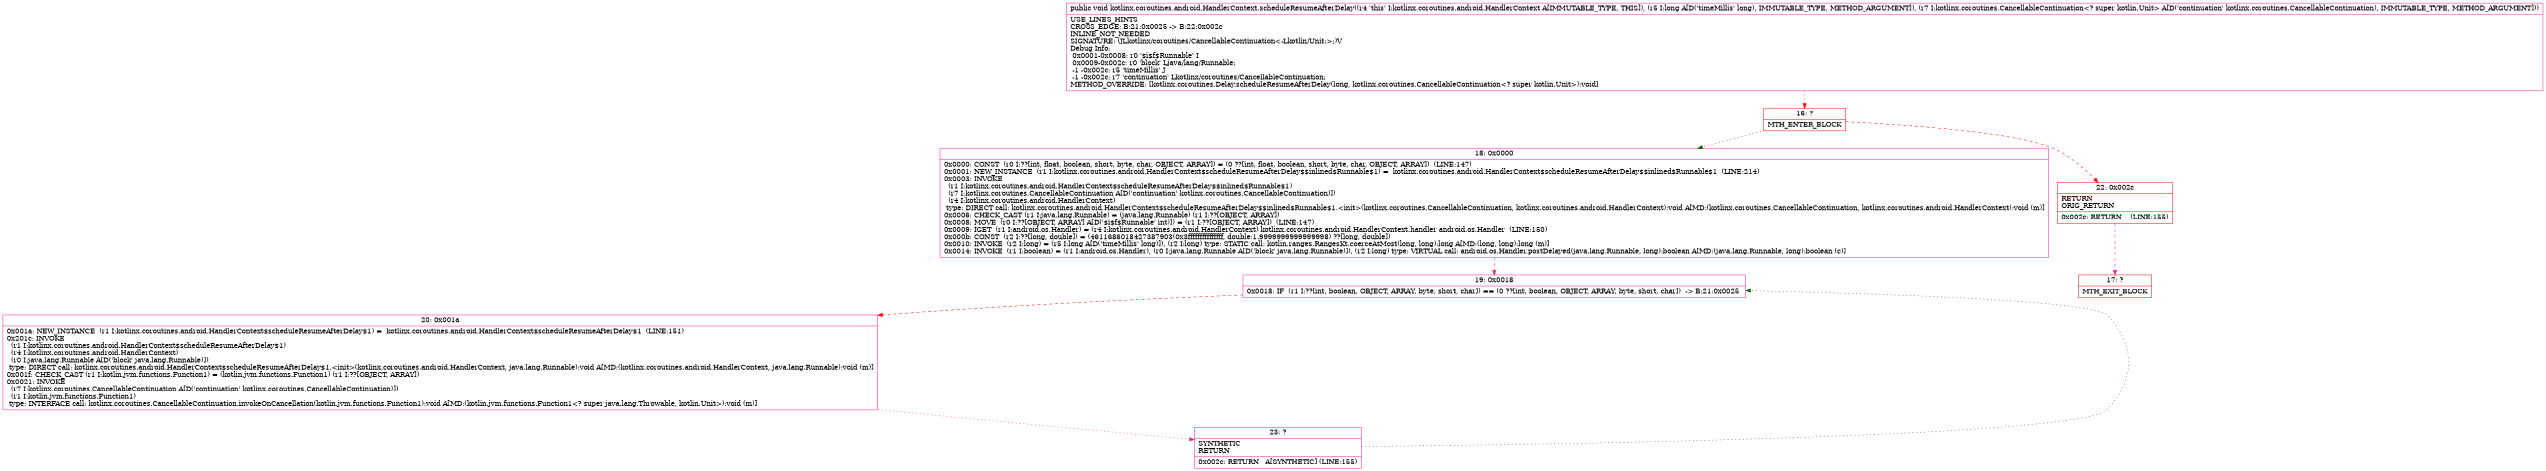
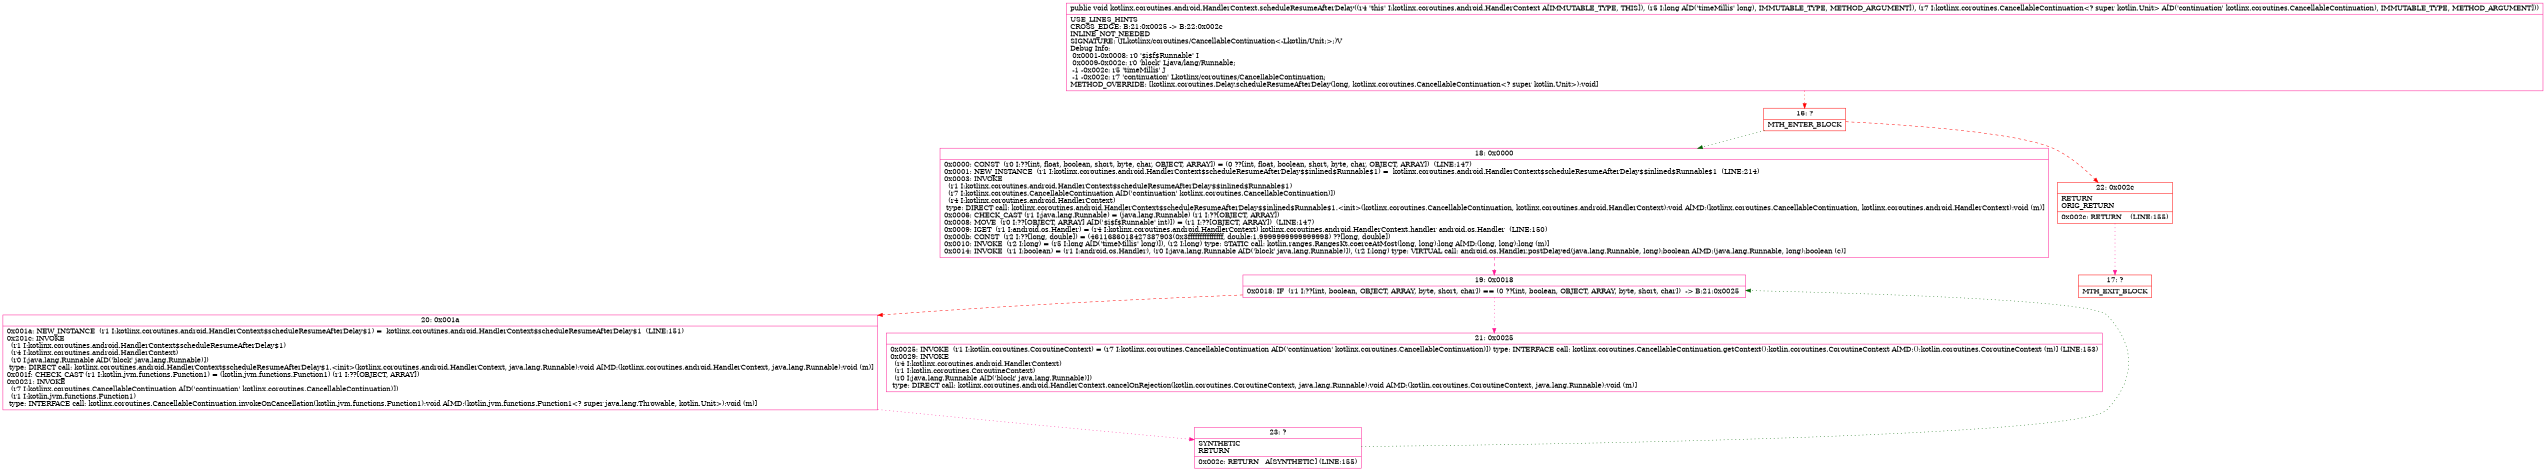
(2115, 247) -> (2115, 247)
none -> (1494, 362)
